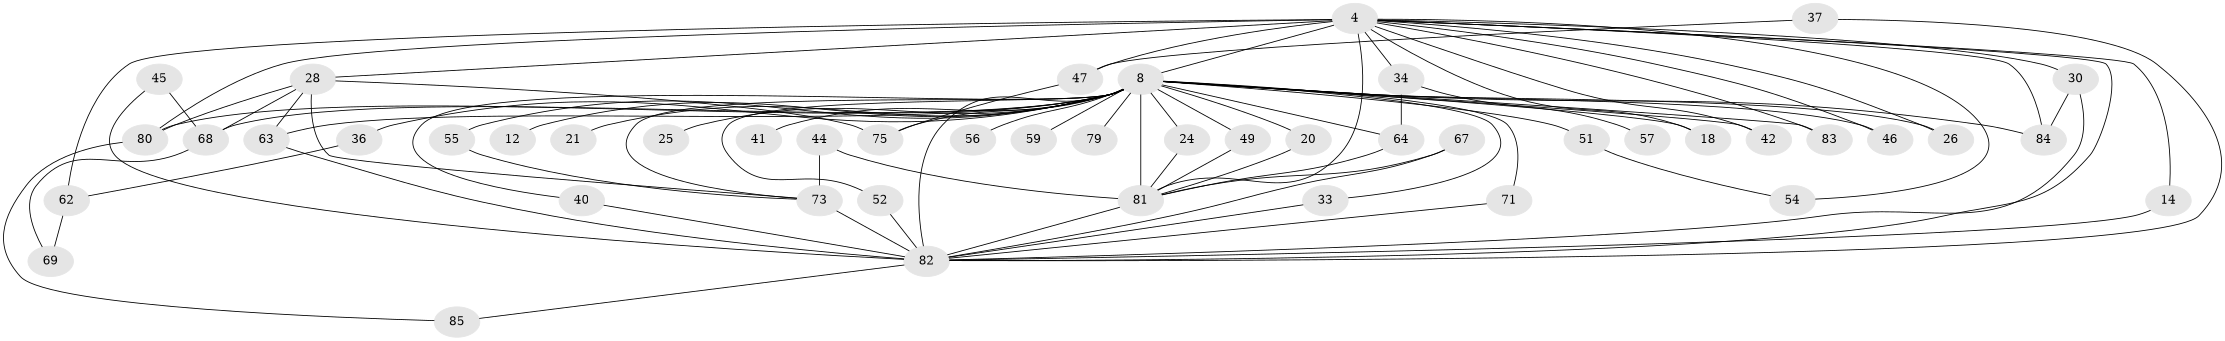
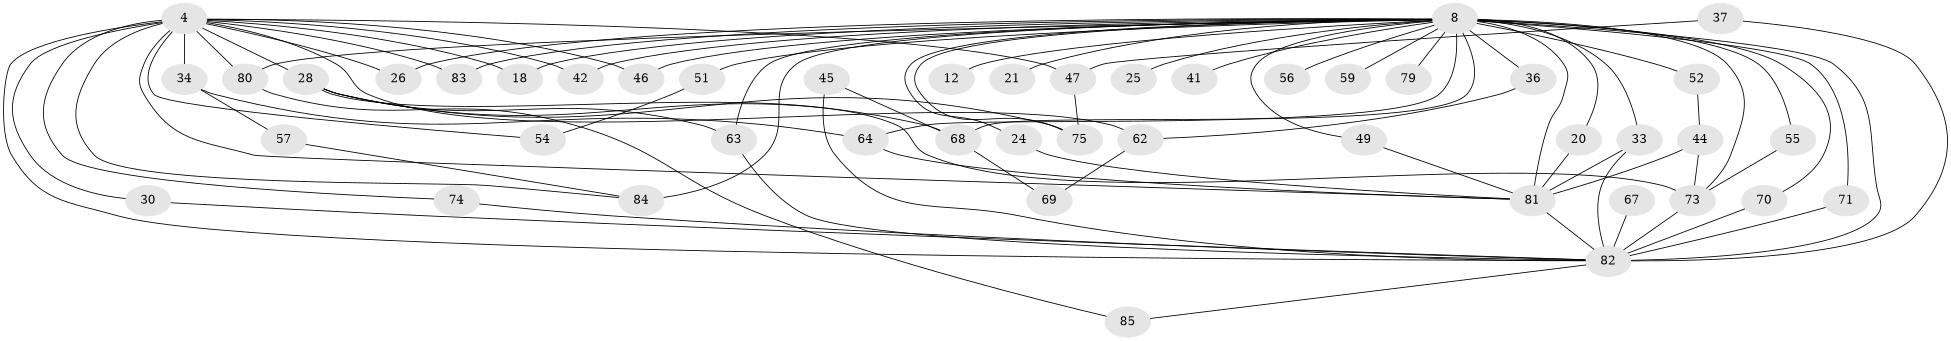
(1274, 42) -> none
(227, 106) -> none
(2060, 110) -> (463, 170)
(1304, 175) -> (1586, 170)
(582, 201) -> (1764, 201)
(2168, 201) -> (457, 201)
(903, 231) -> (1699, 110)
